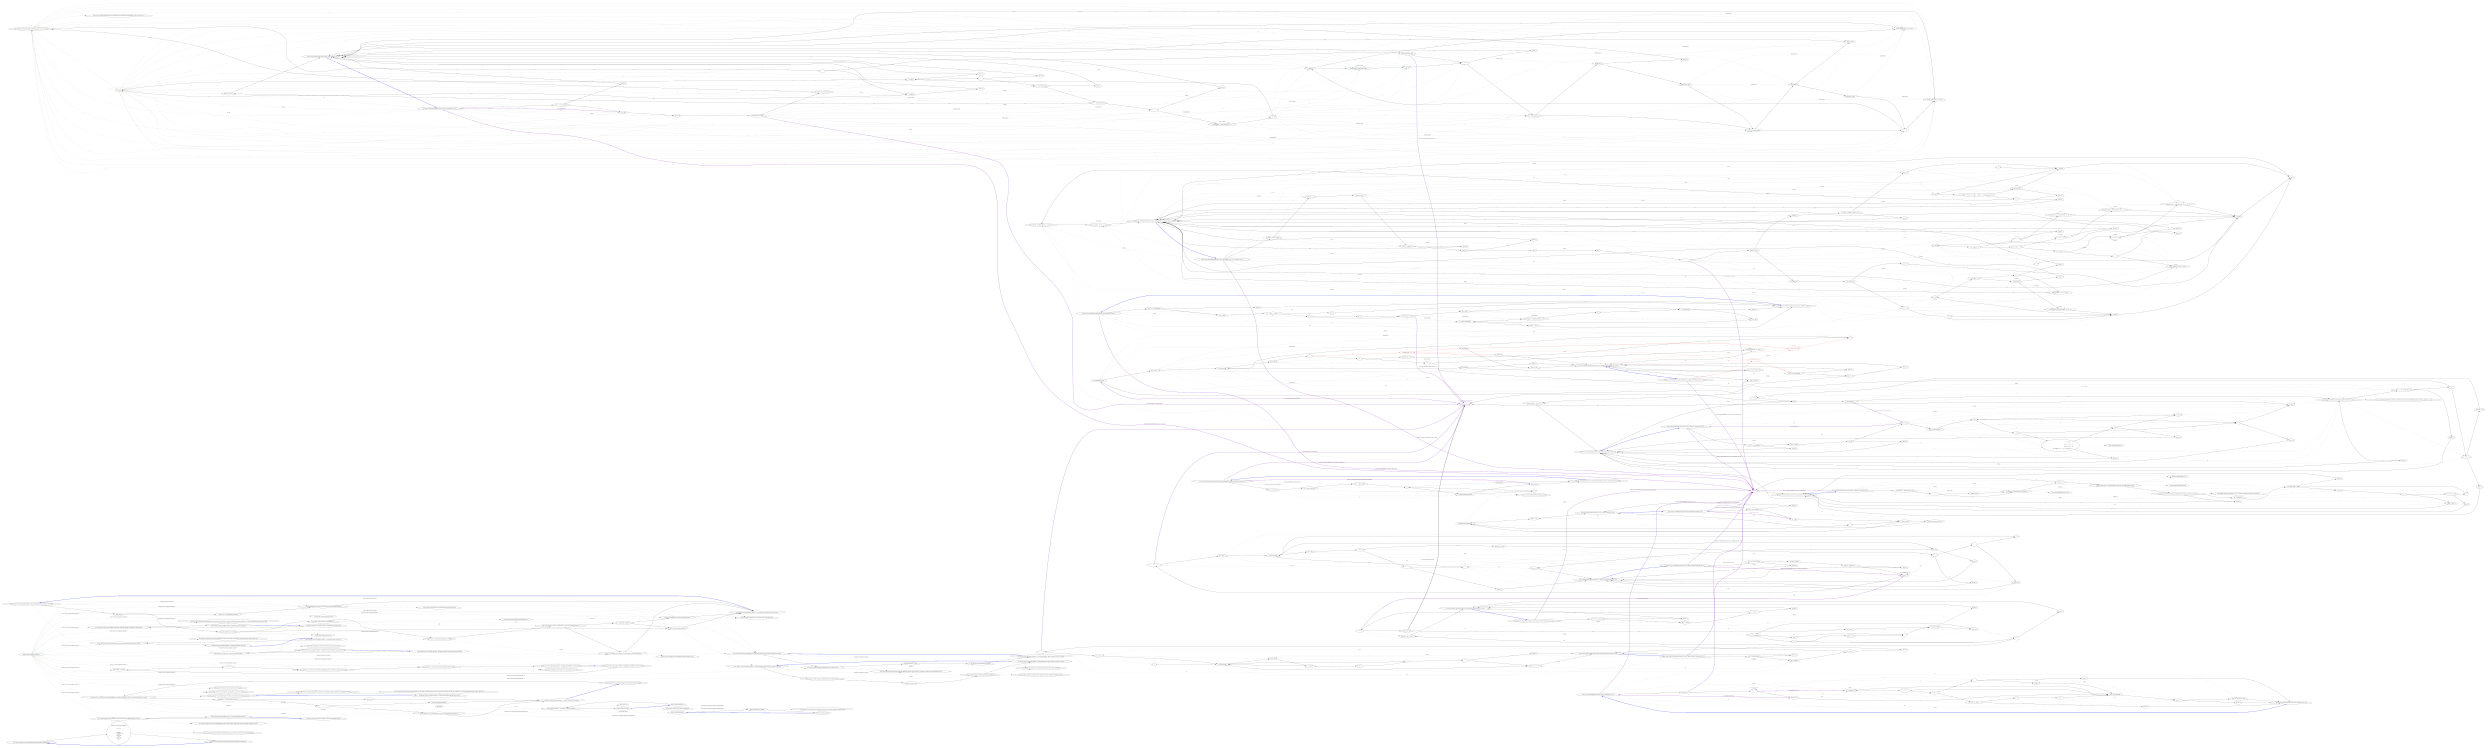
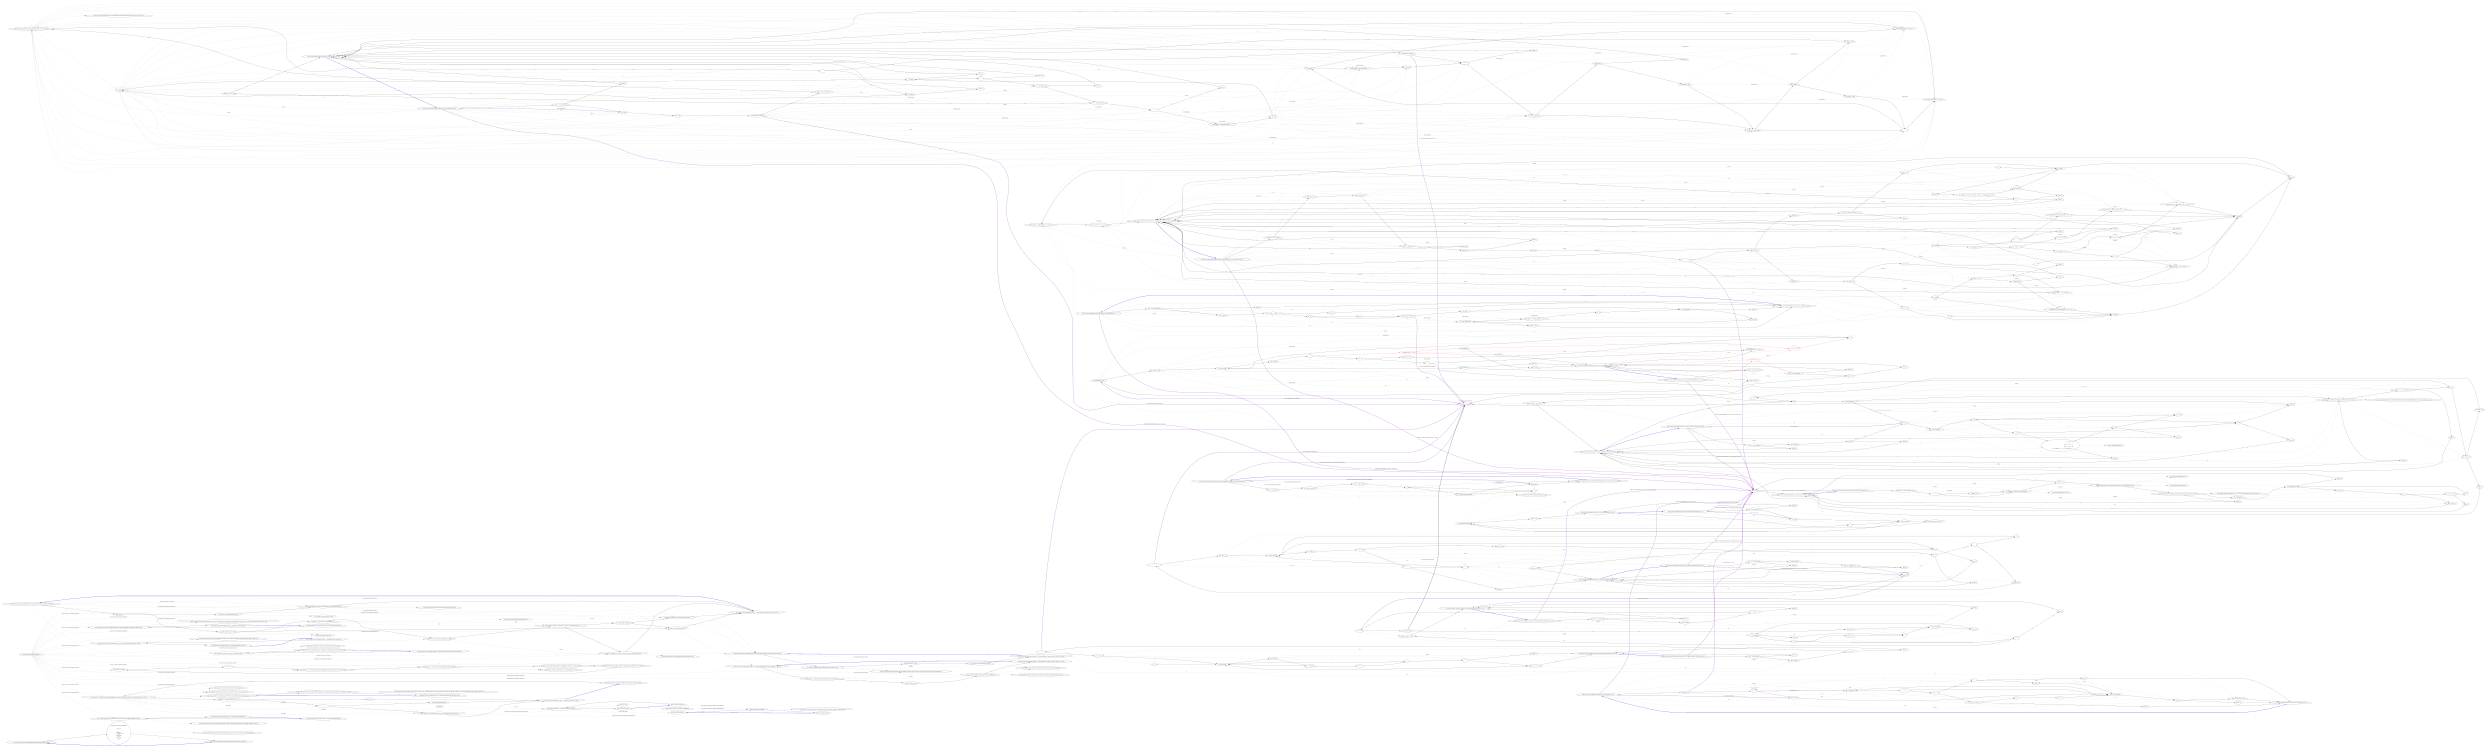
(757, 618) -> none
